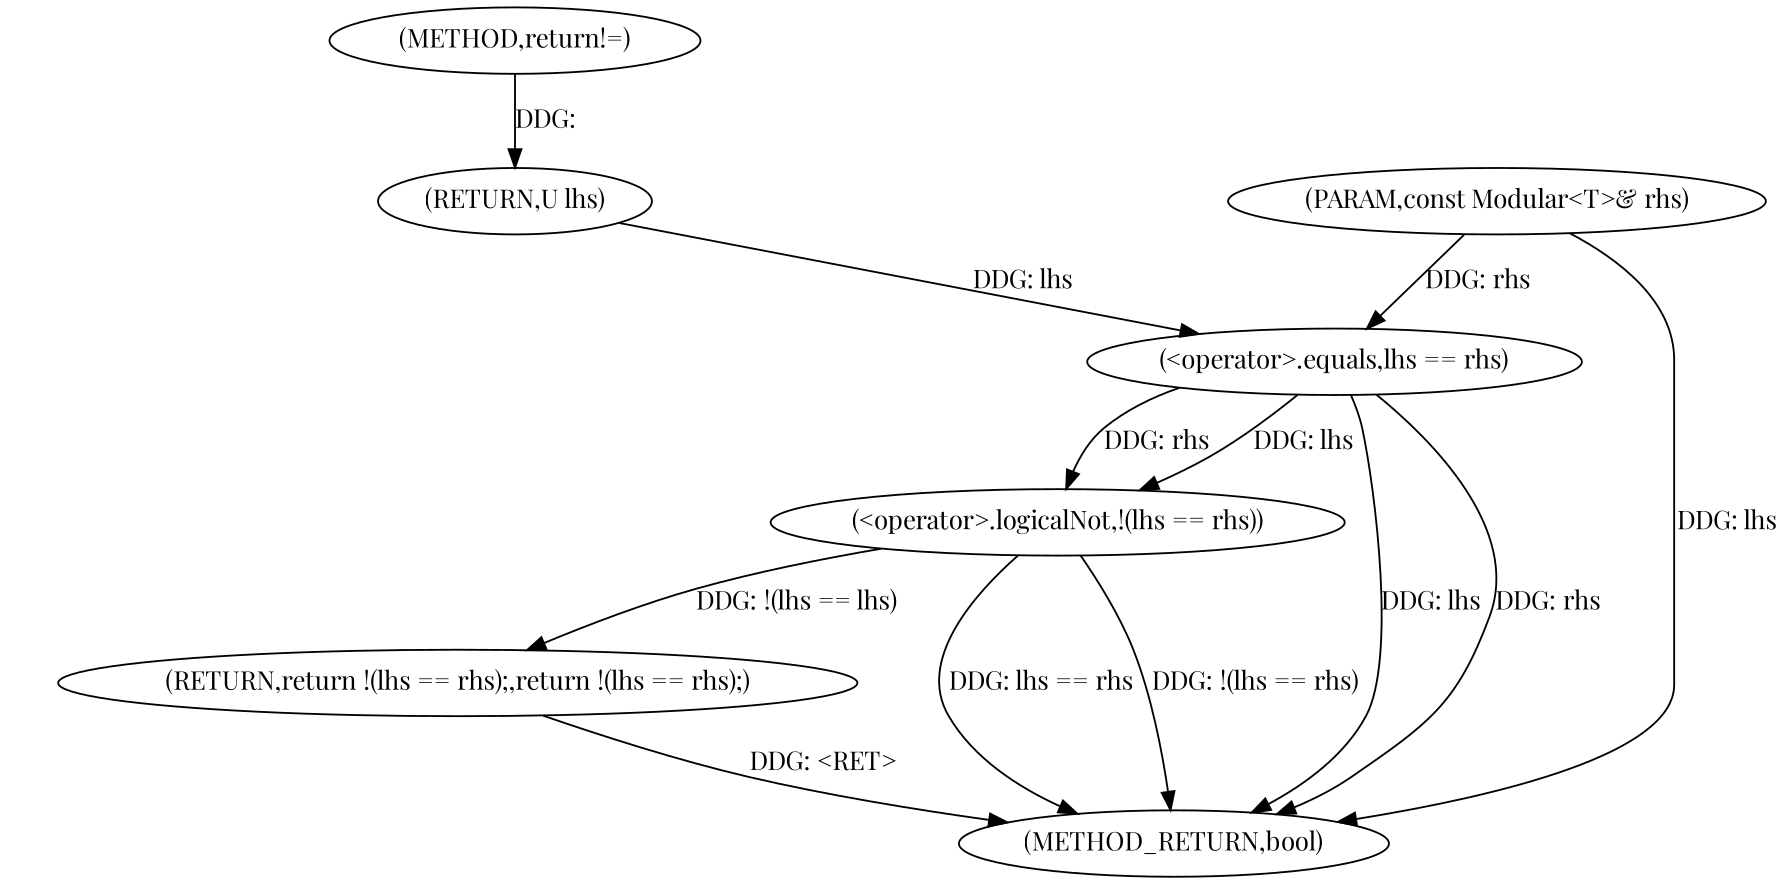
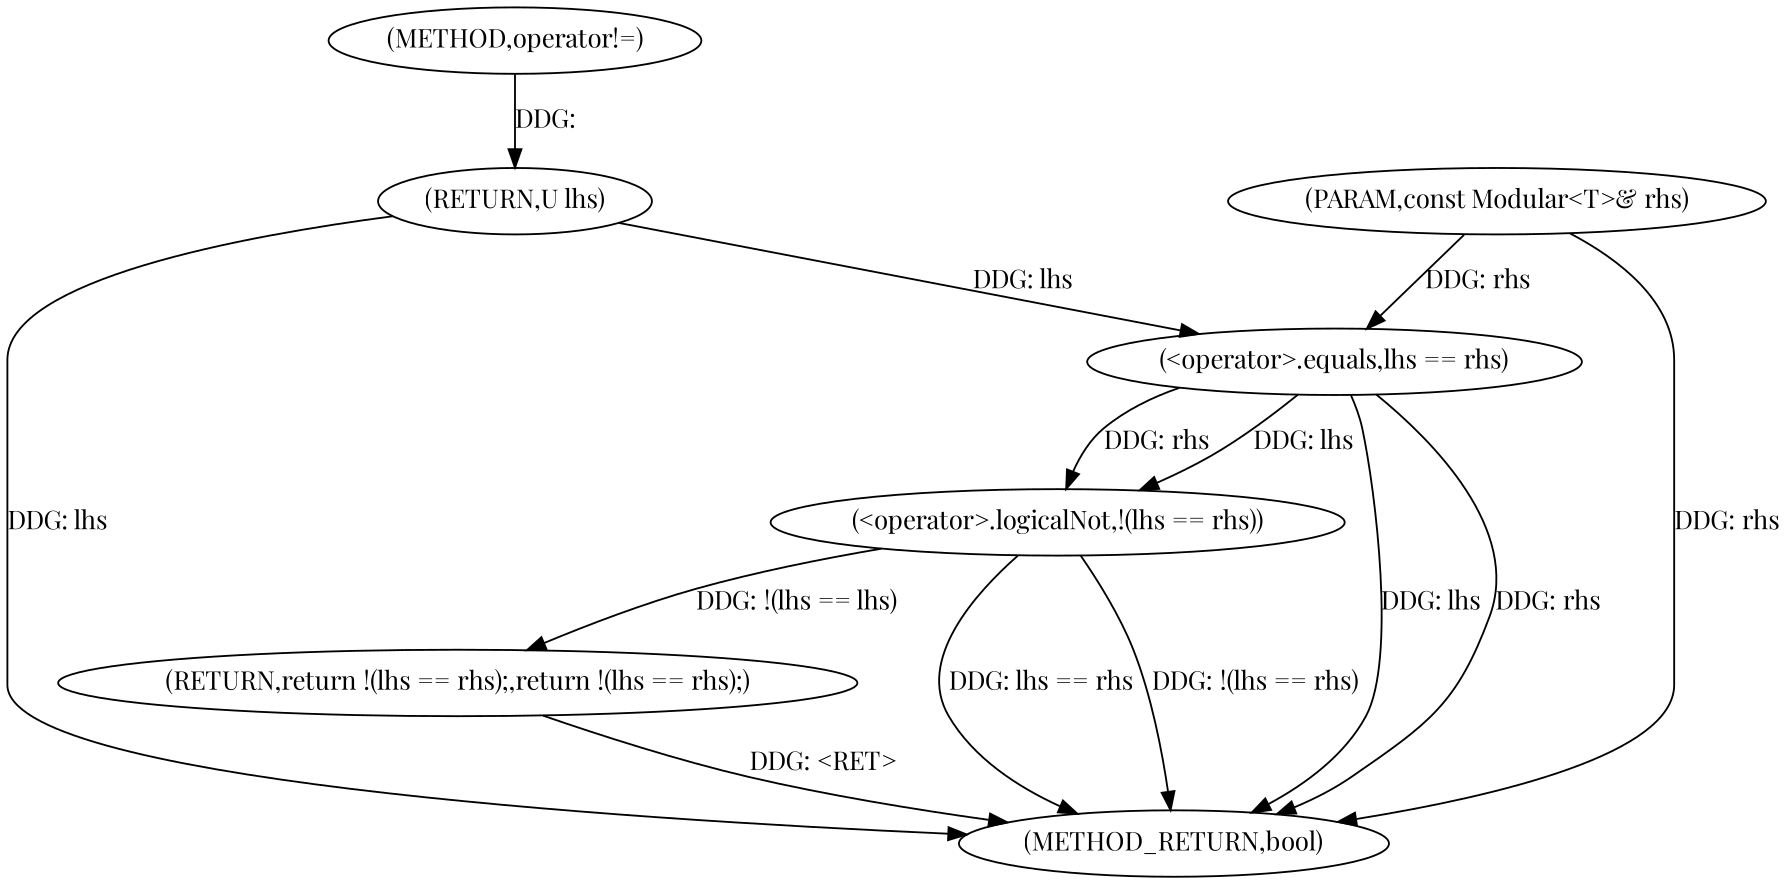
(515, 41) -> (515, 41)
(1728, 522) -> (1728, 522)
none -> (95, 741)
